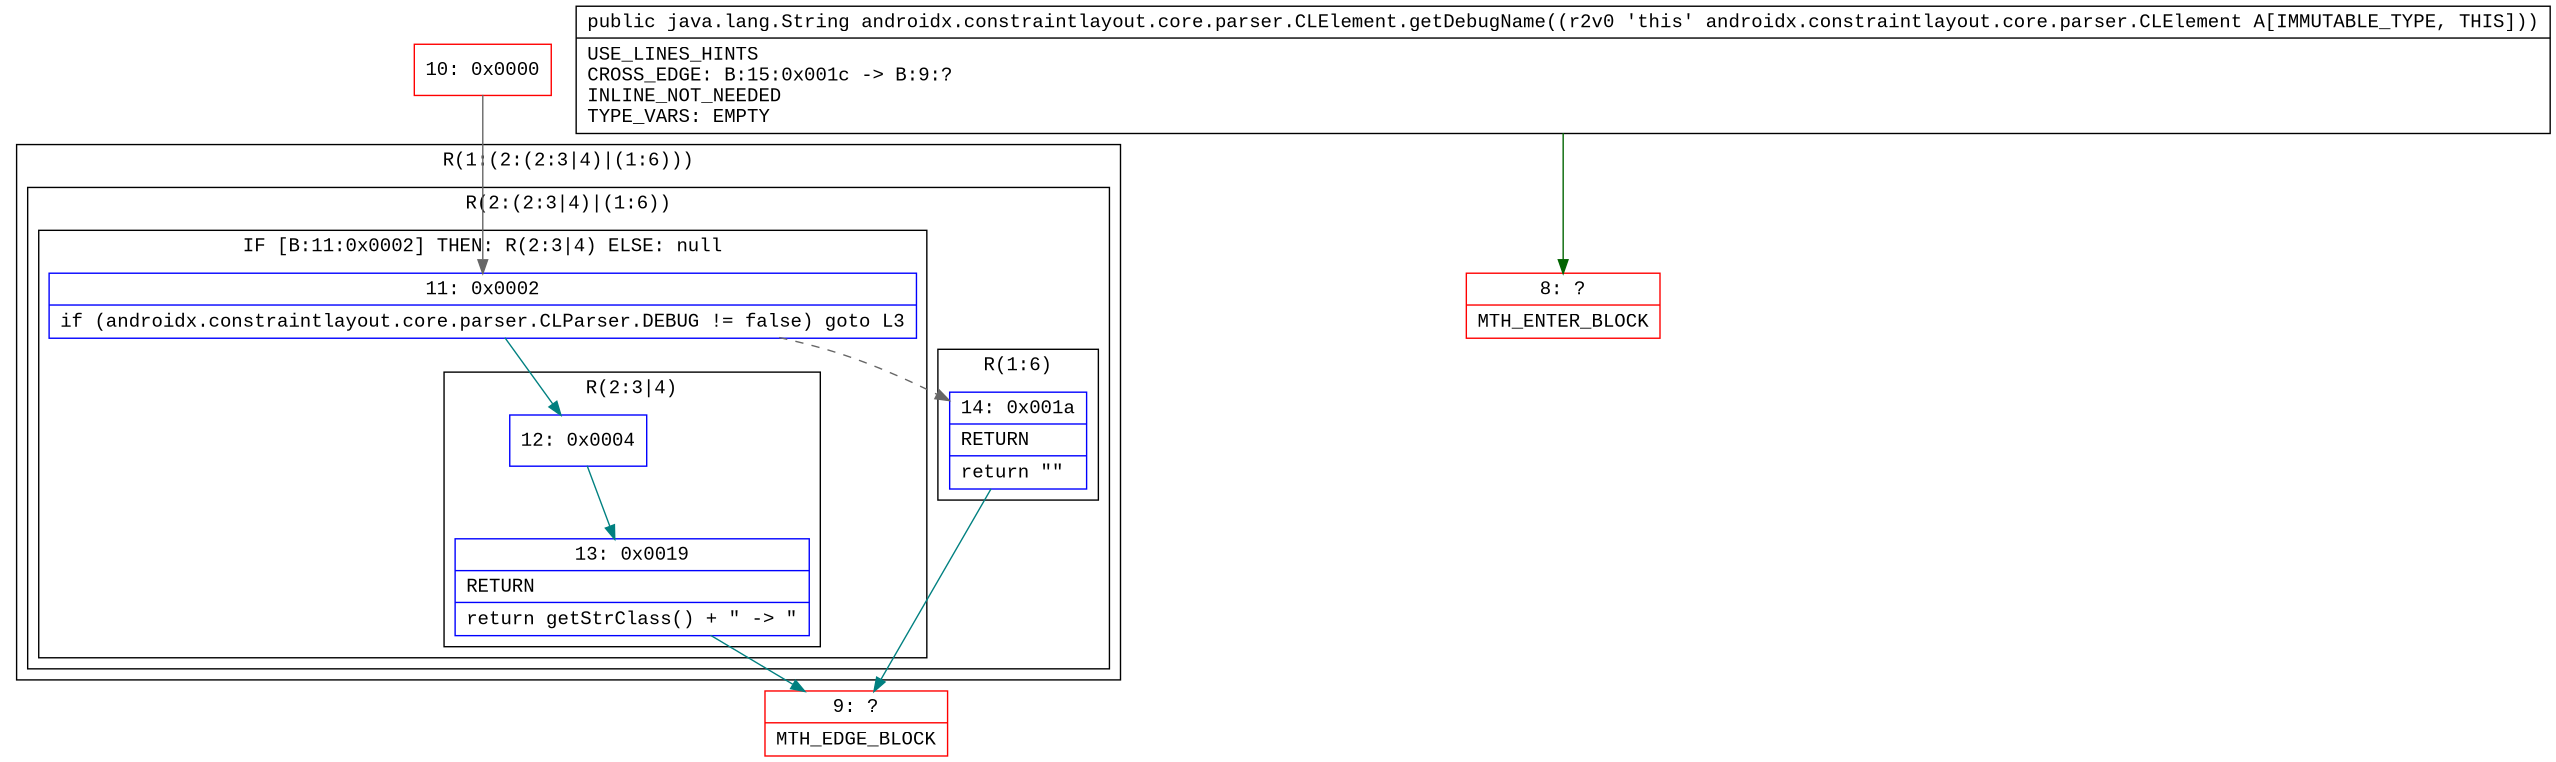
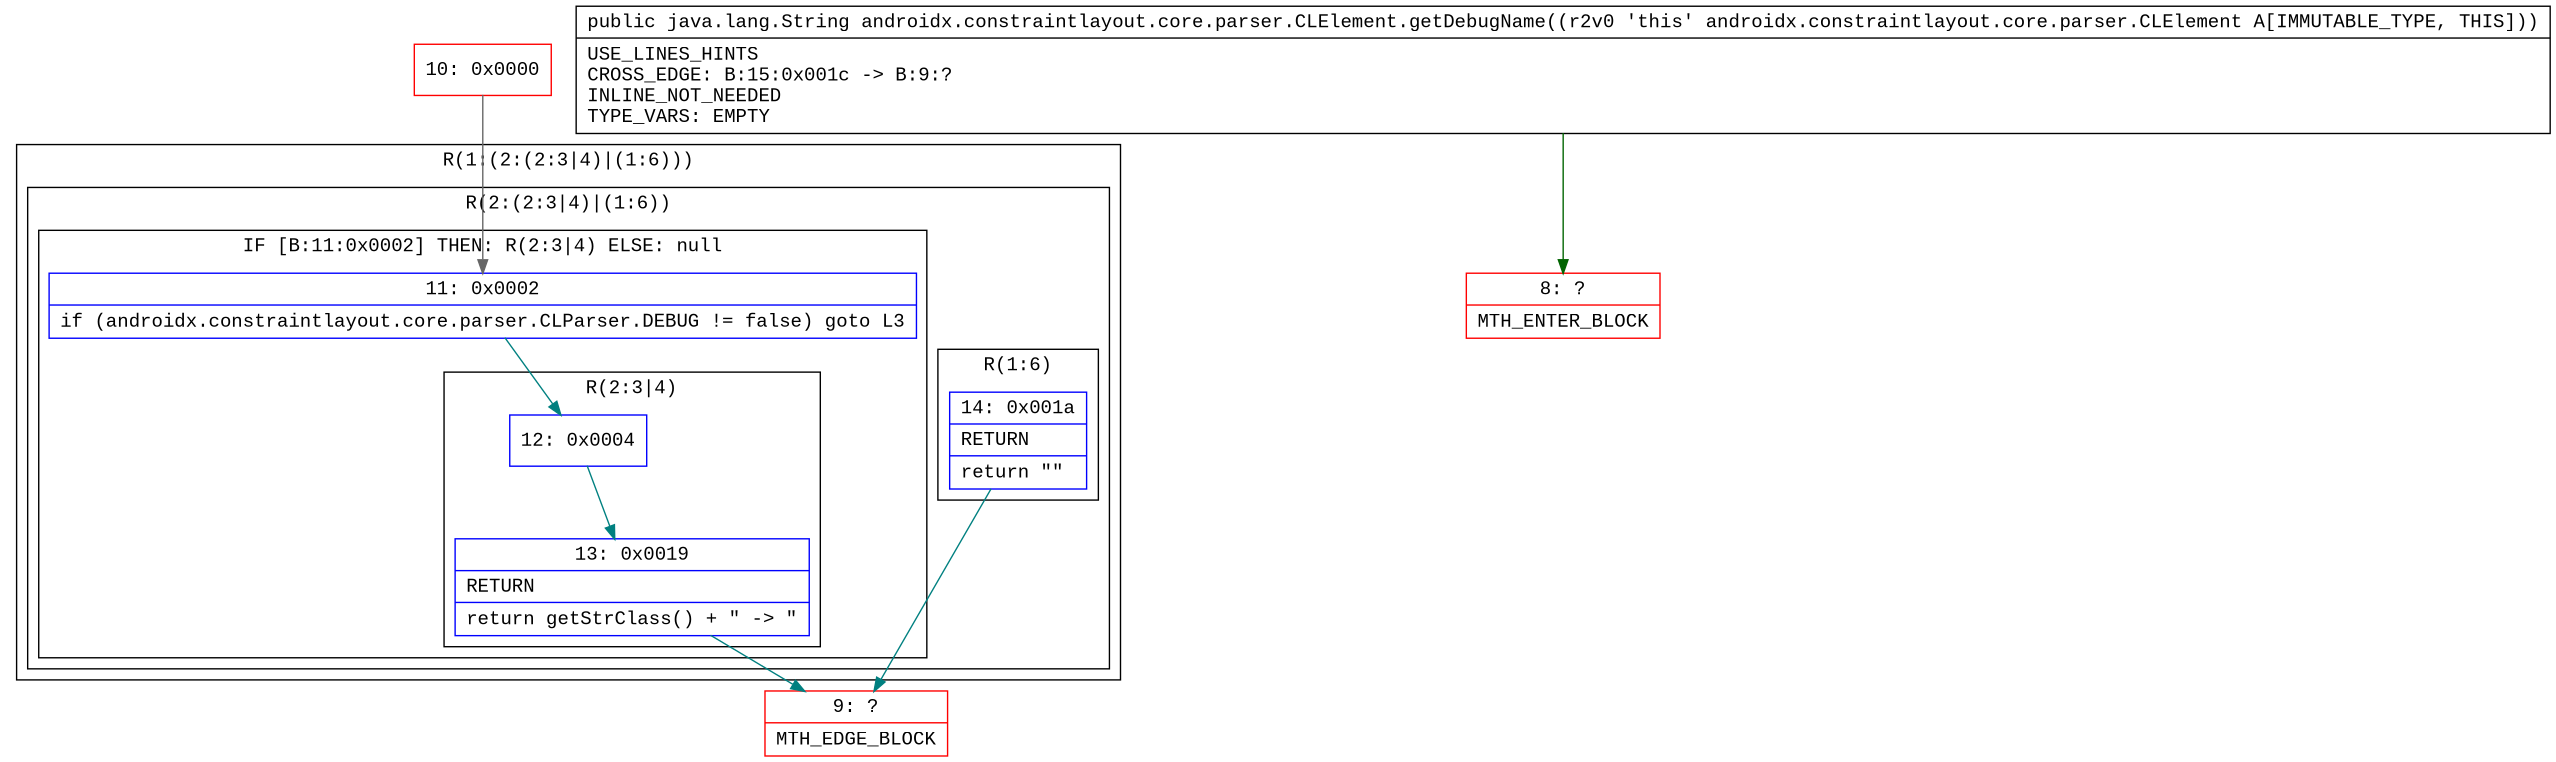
(860, 361) -> none
